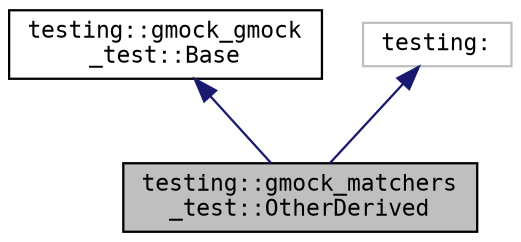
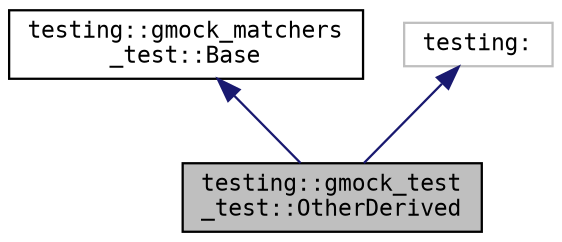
(166, 45) -> (186, 45)
(300, 198) -> (332, 198)
